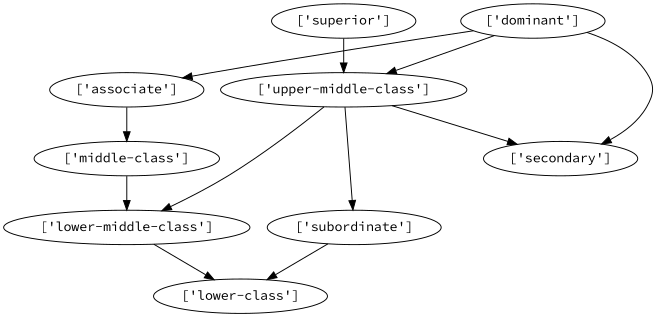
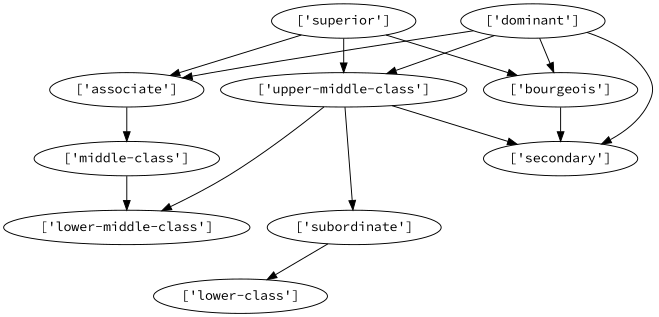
none -> (240, 54)
none -> (561, 90)
(180, 260) -> none
